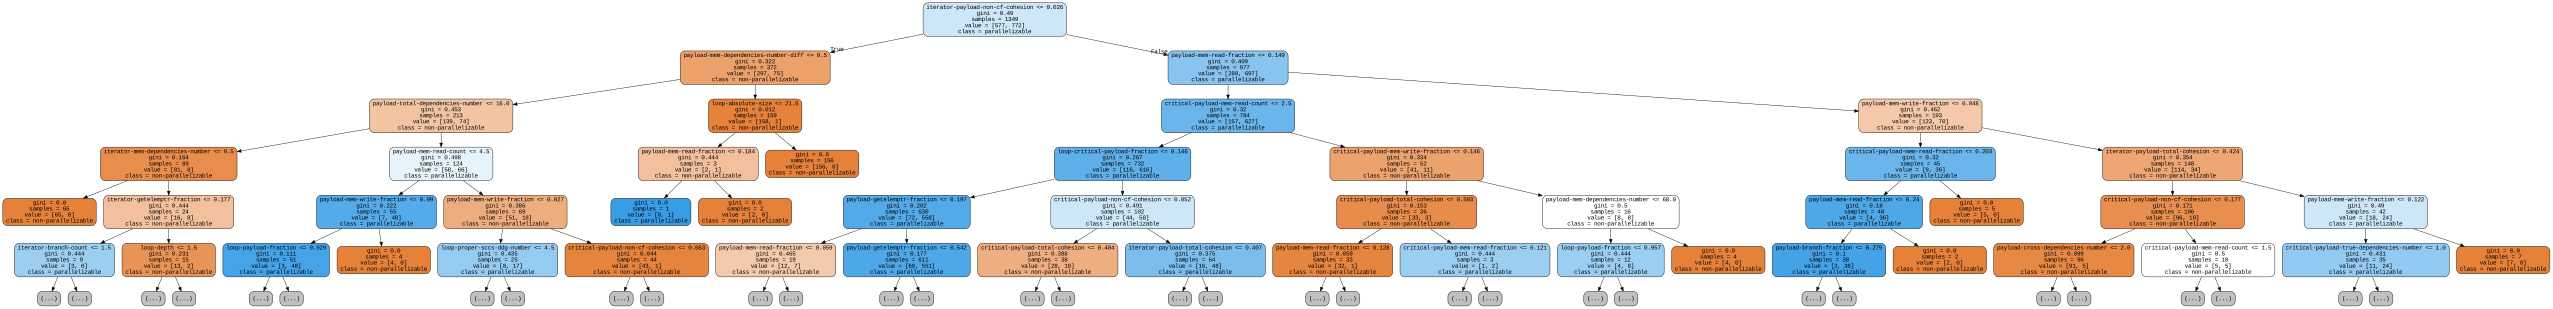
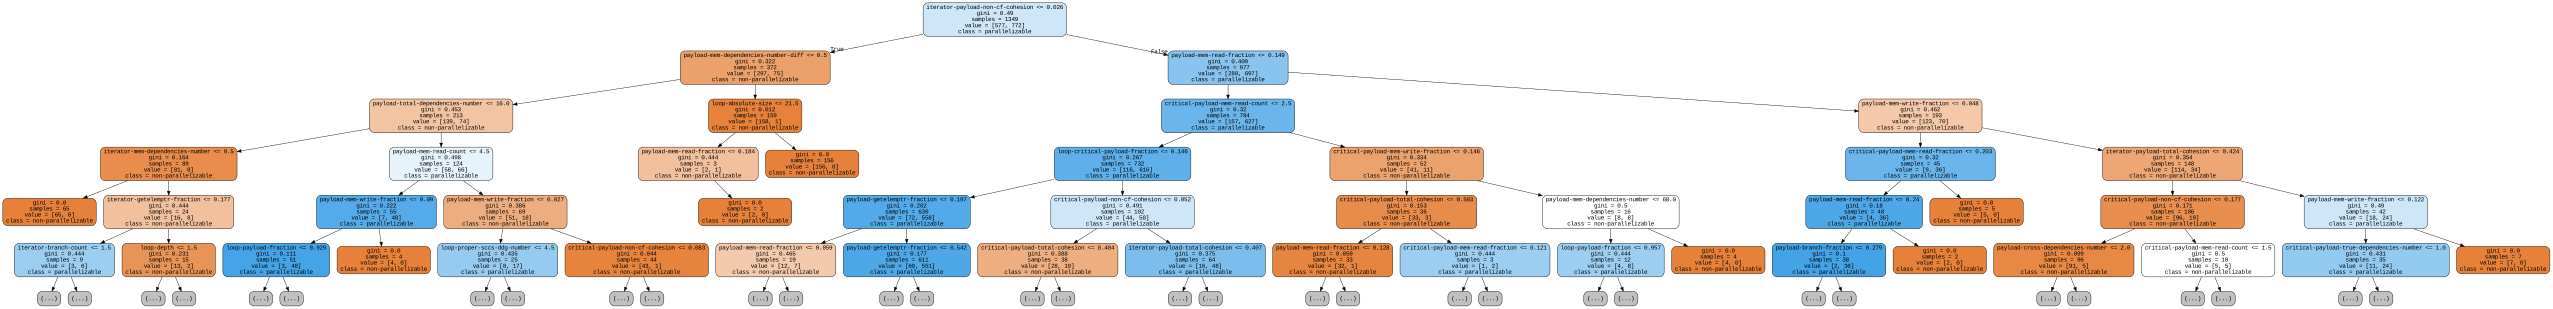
(651, 212) -> none
